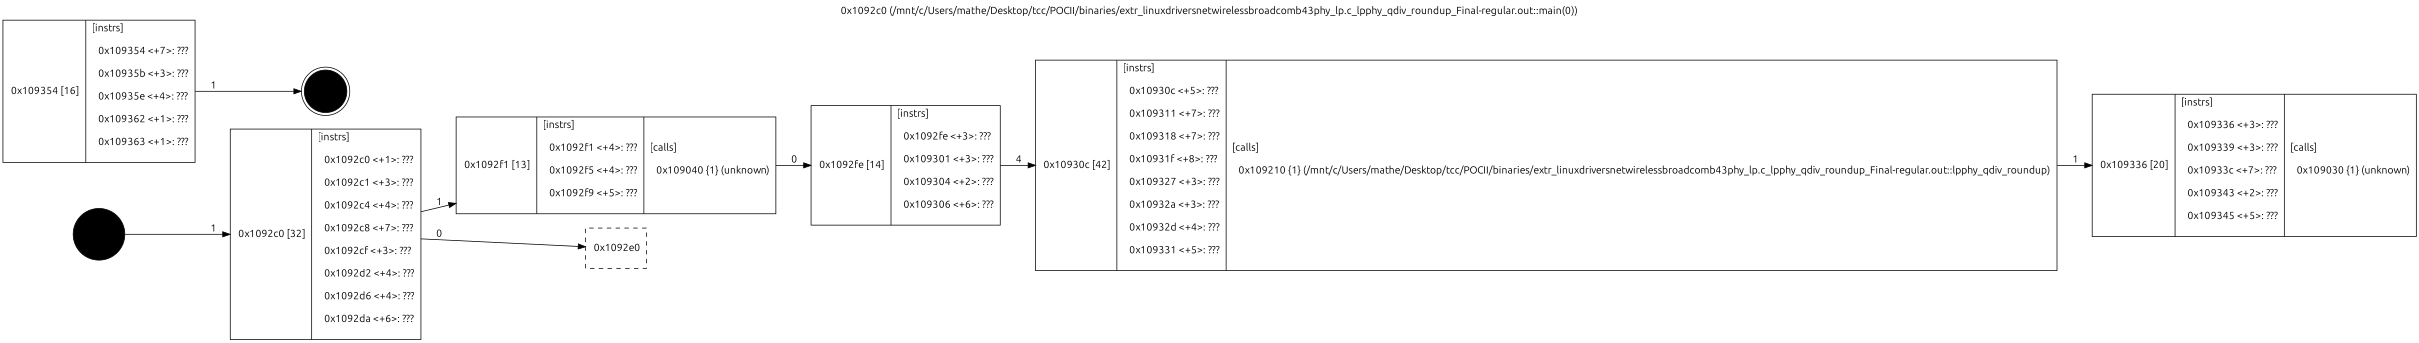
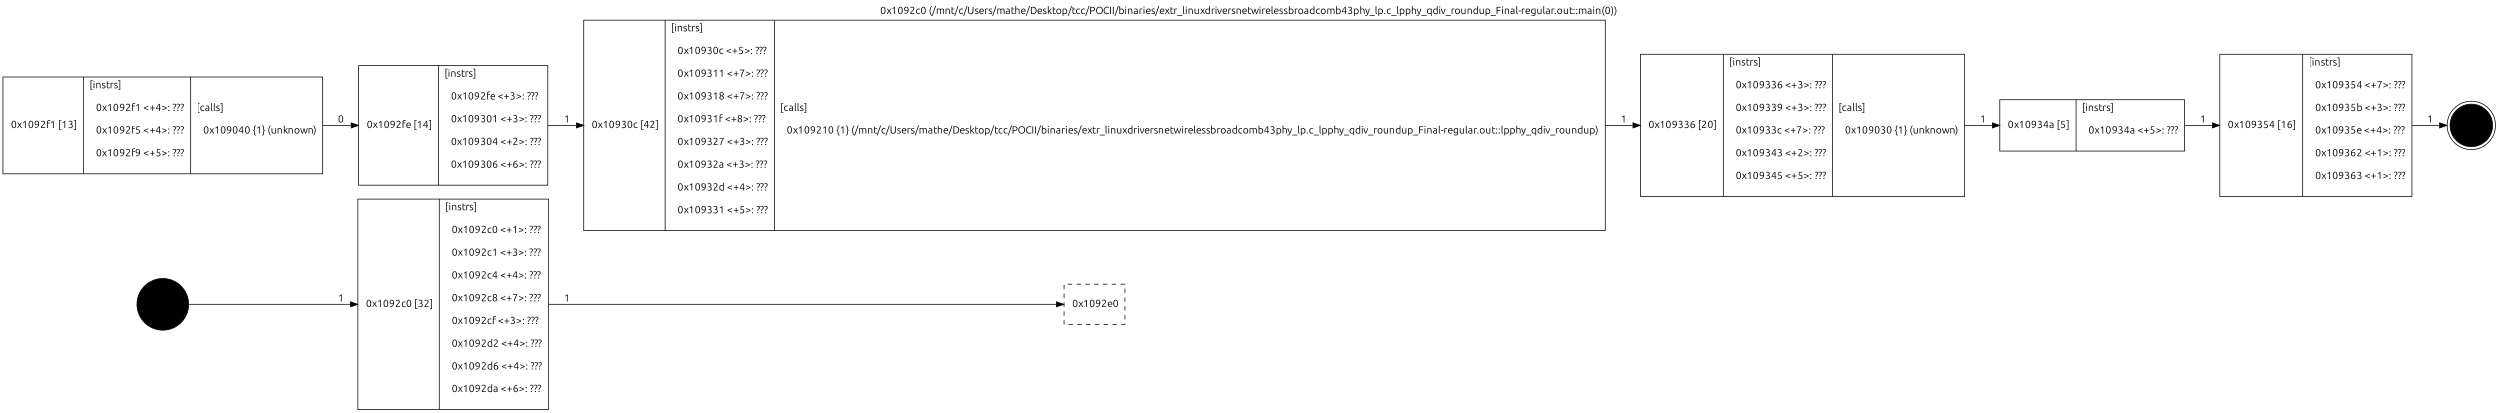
none -> (2092, 125)
(1018, 160) -> (566, 120)
(435, 208) -> none
(439, 234) -> (566, 299)
